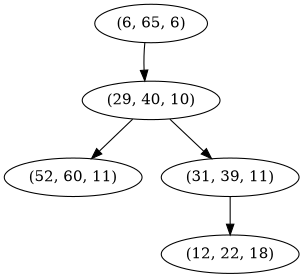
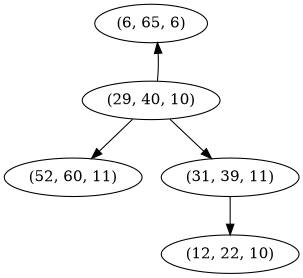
(144, 56) -> (158, 67)
(230, 254) -> (230, 254)
